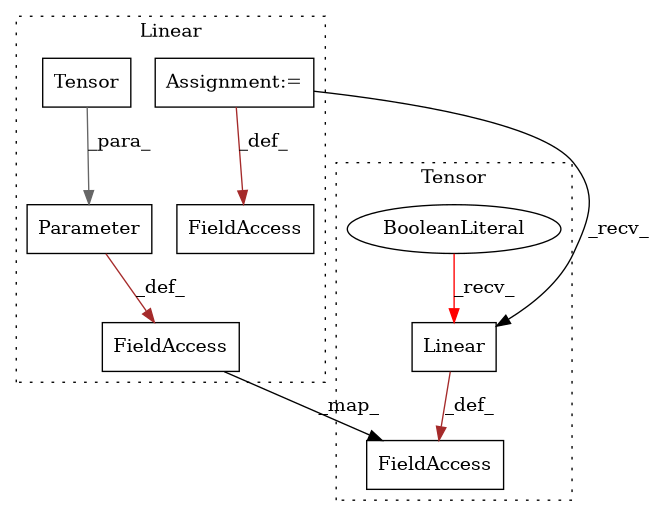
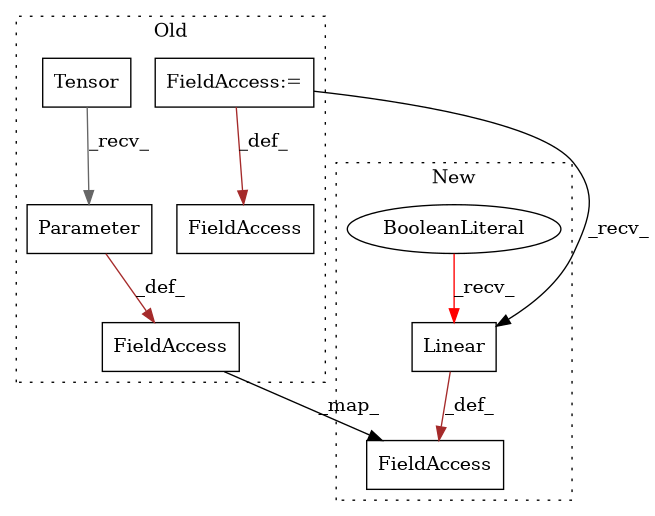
(171, 32) -> (171, 32)
(235, 83) -> (235, 83)
(119, 142) -> (119, 142)
(454, 178) -> (454, 178)
